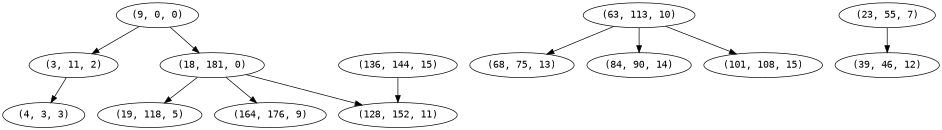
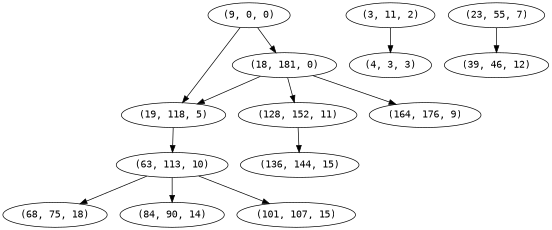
(119, 38) -> (213, 62)
(522, 65) -> (55, 215)
(763, 65) -> (296, 215)
(398, 87) -> (298, 137)
none -> (173, 137)
